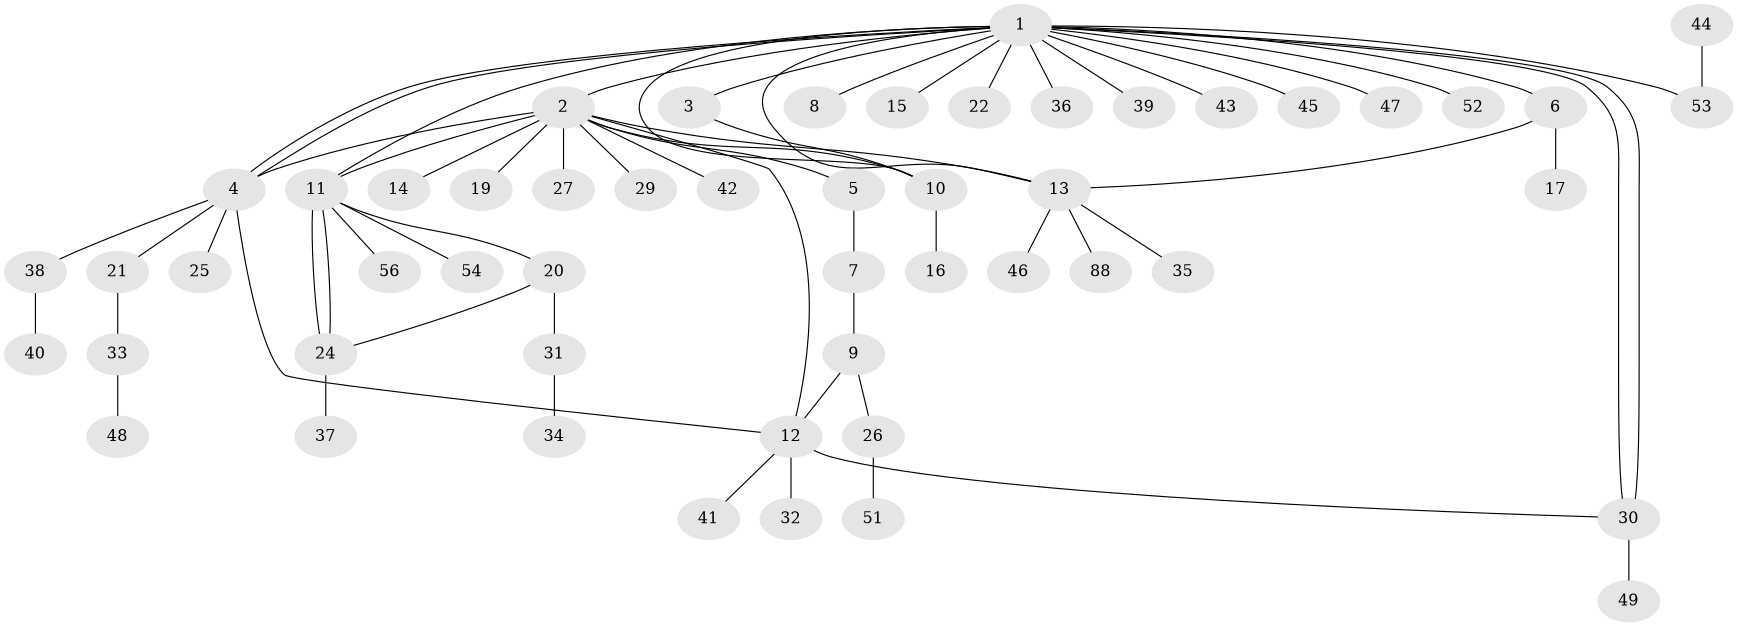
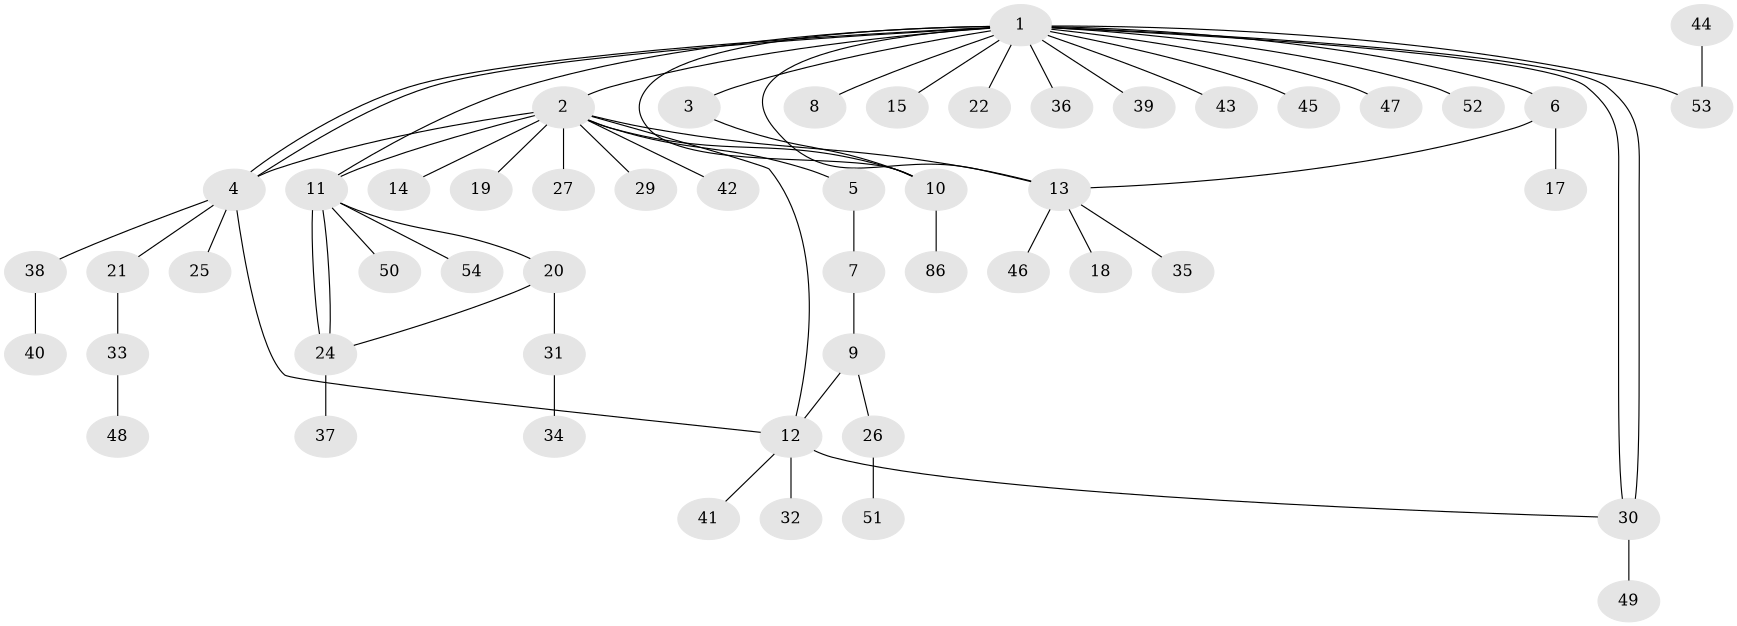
(390, 272) -> (390, 272)
(936, 272) -> (936, 272)
(1101, 272) -> (1101, 272)
